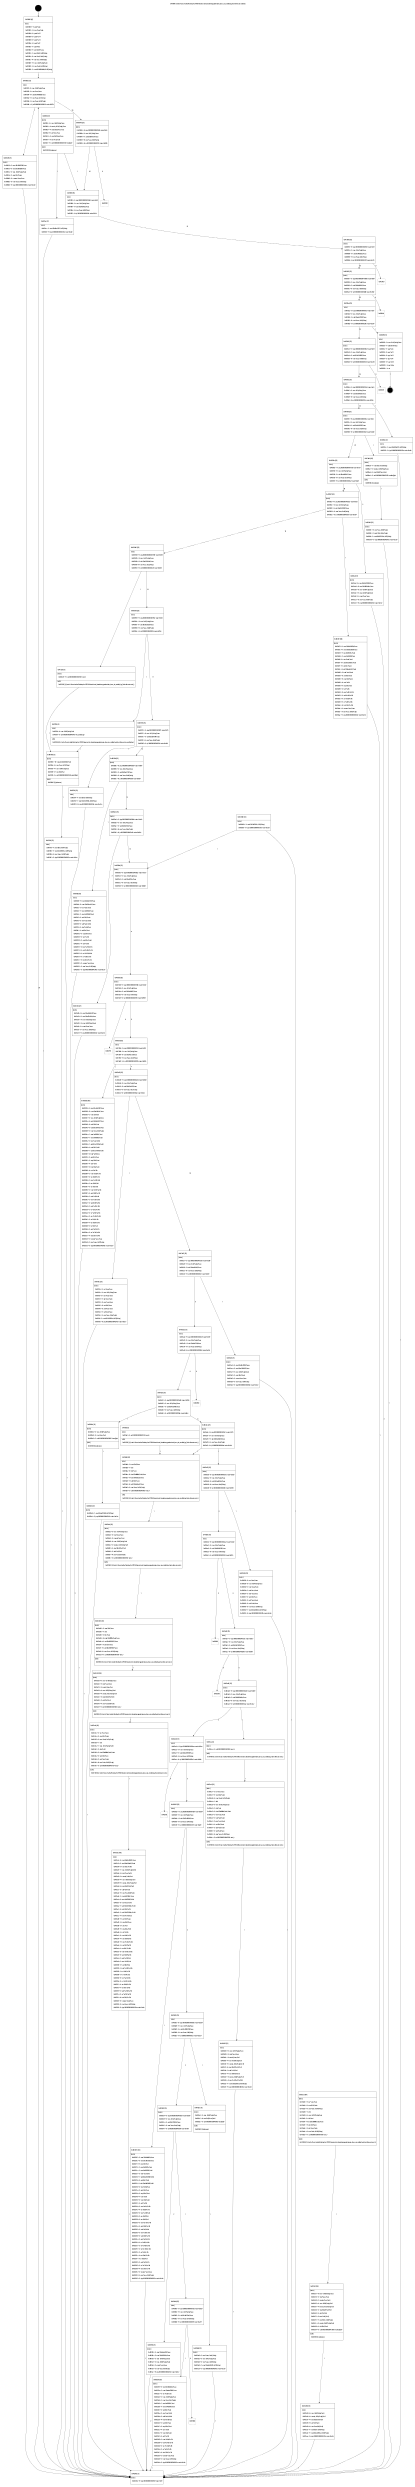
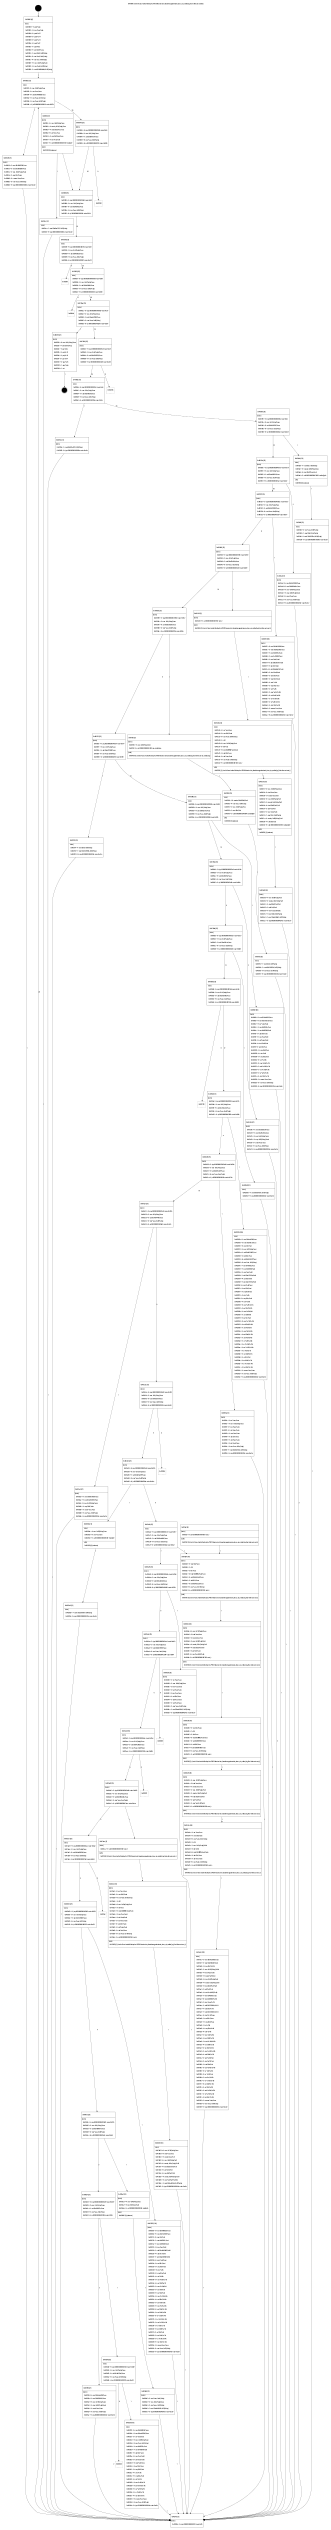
(52, 714) -> (241, 675)
(192, 849) -> (243, 1067)
